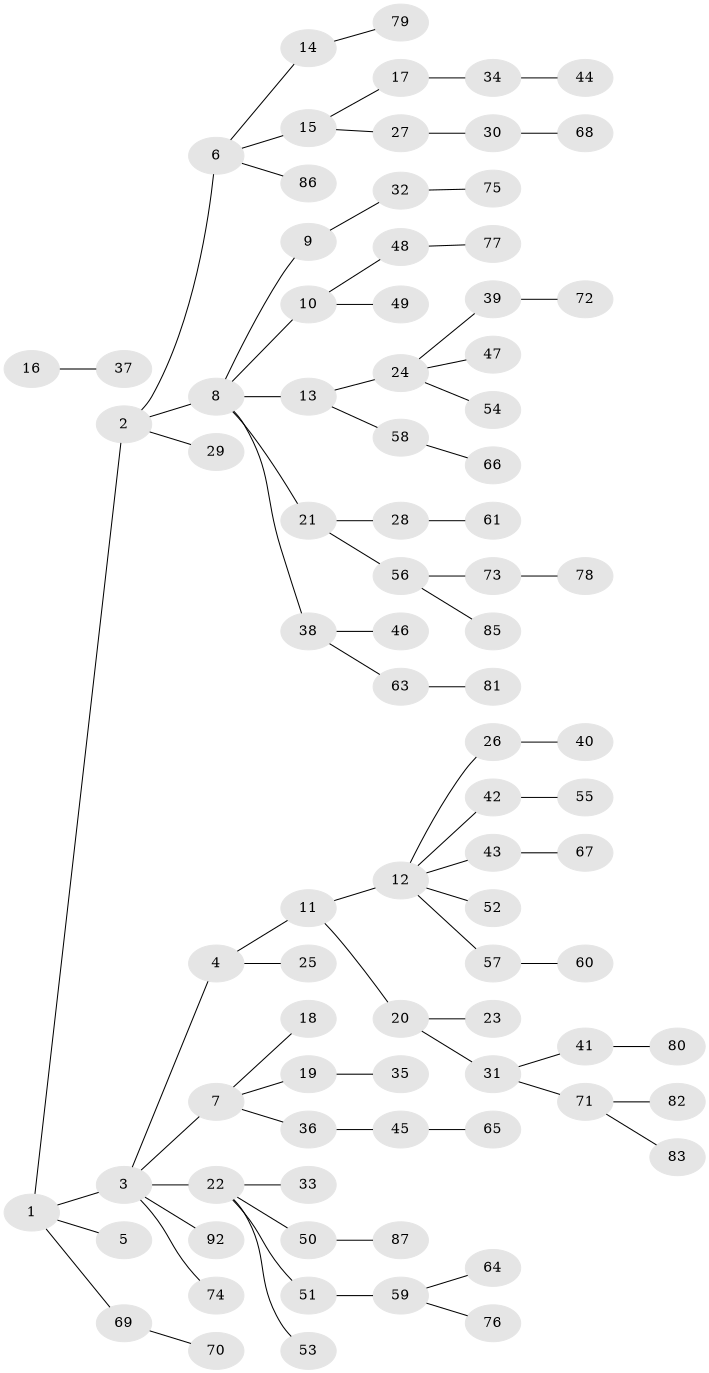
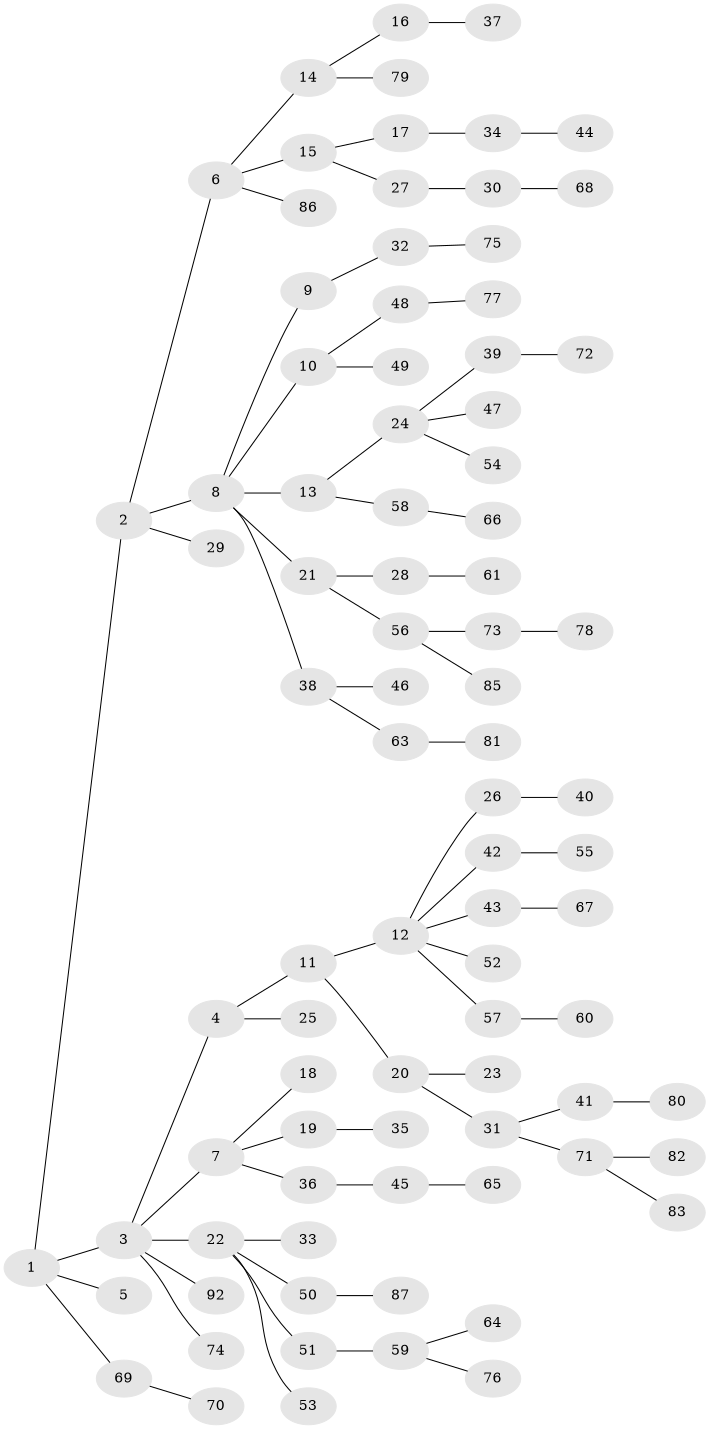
none -> (355, 50)
